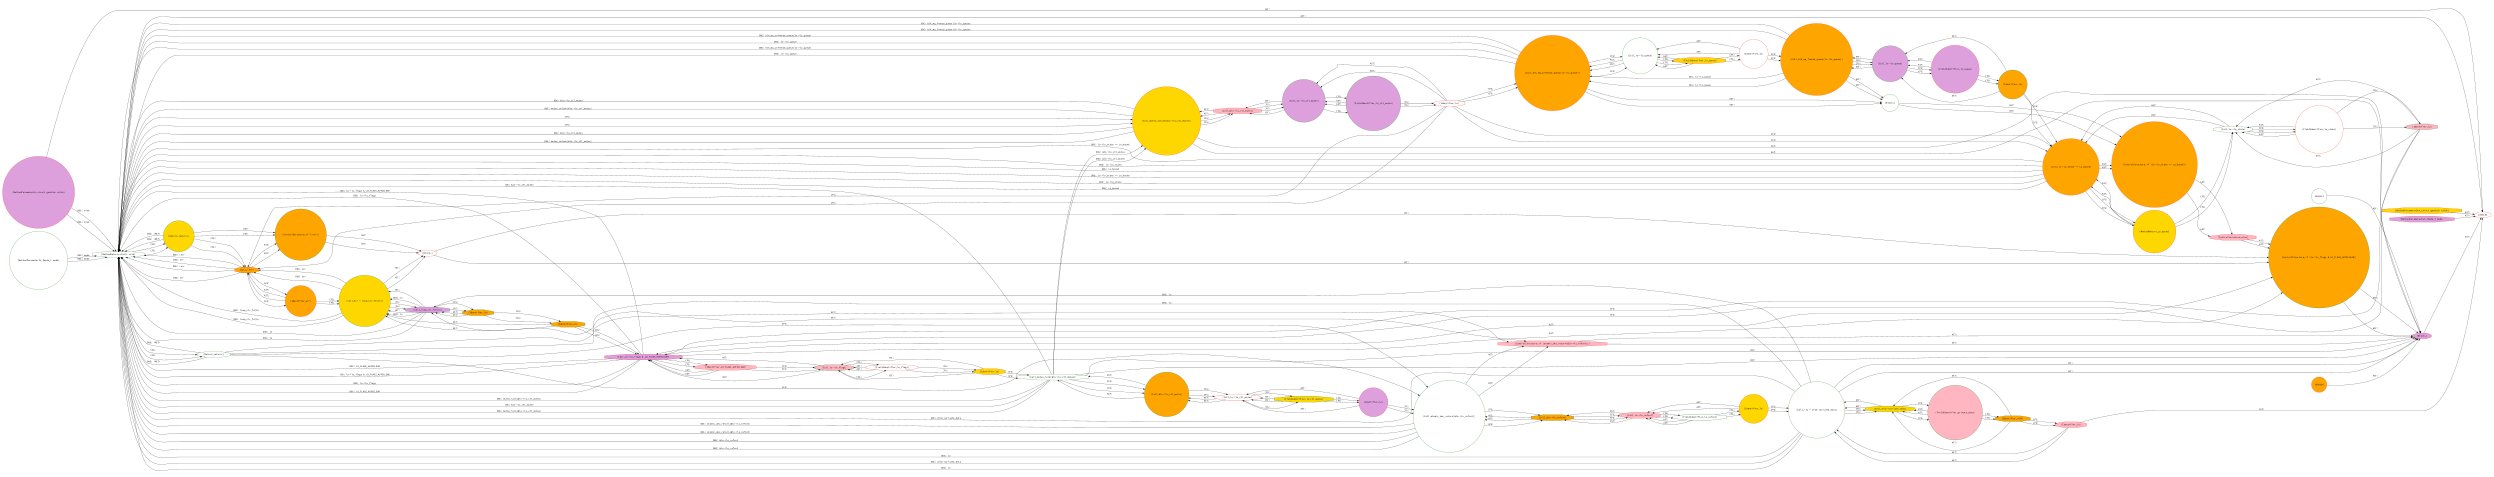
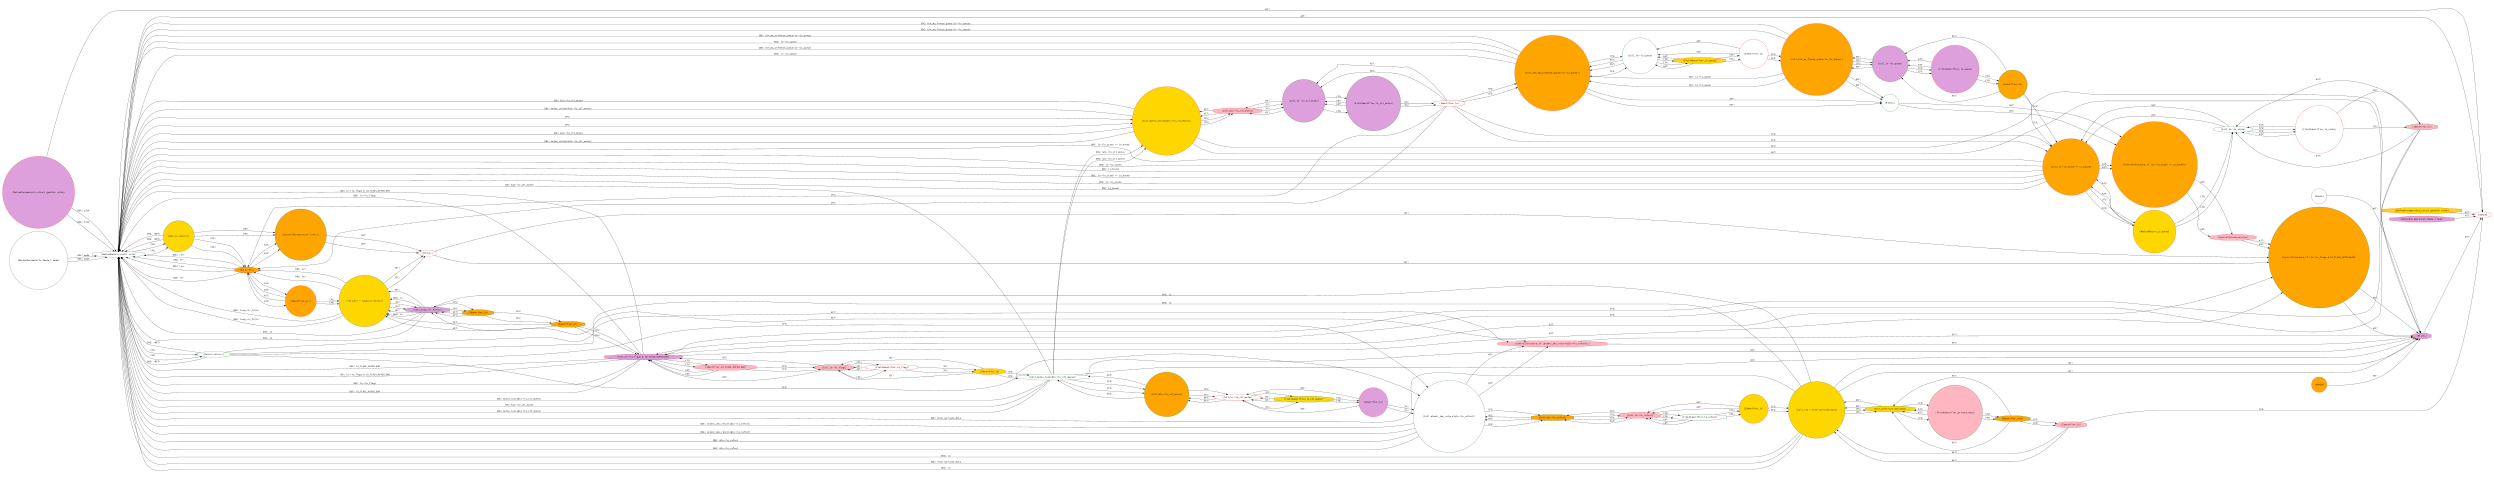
(1817, 410) -> (1817, 410)
